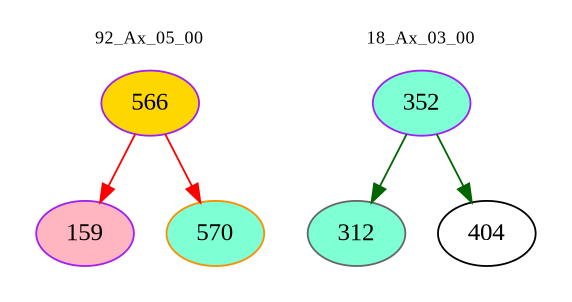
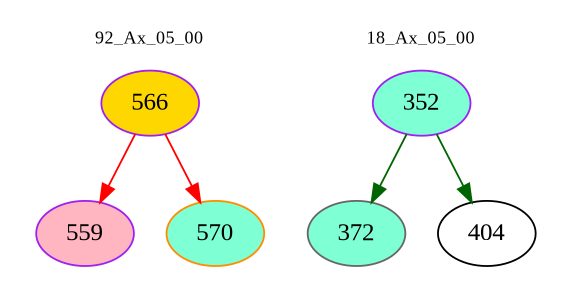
(422, 39) -> (422, 39)
(85, 233) -> (85, 233)
(357, 233) -> (357, 233)
